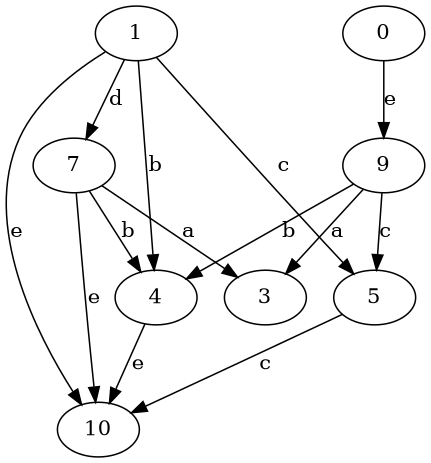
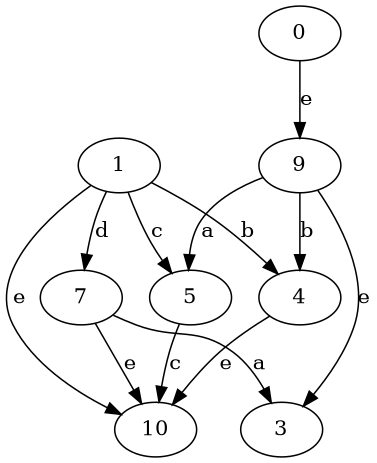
(111, 225) -> none
(337, 232) -> (364, 298)
(385, 232) -> (208, 232)
